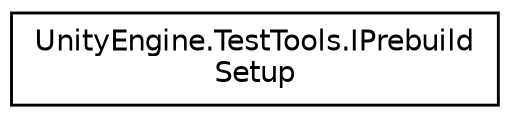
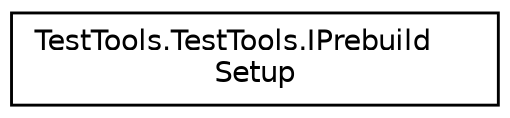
(255, 59) -> (255, 59)
